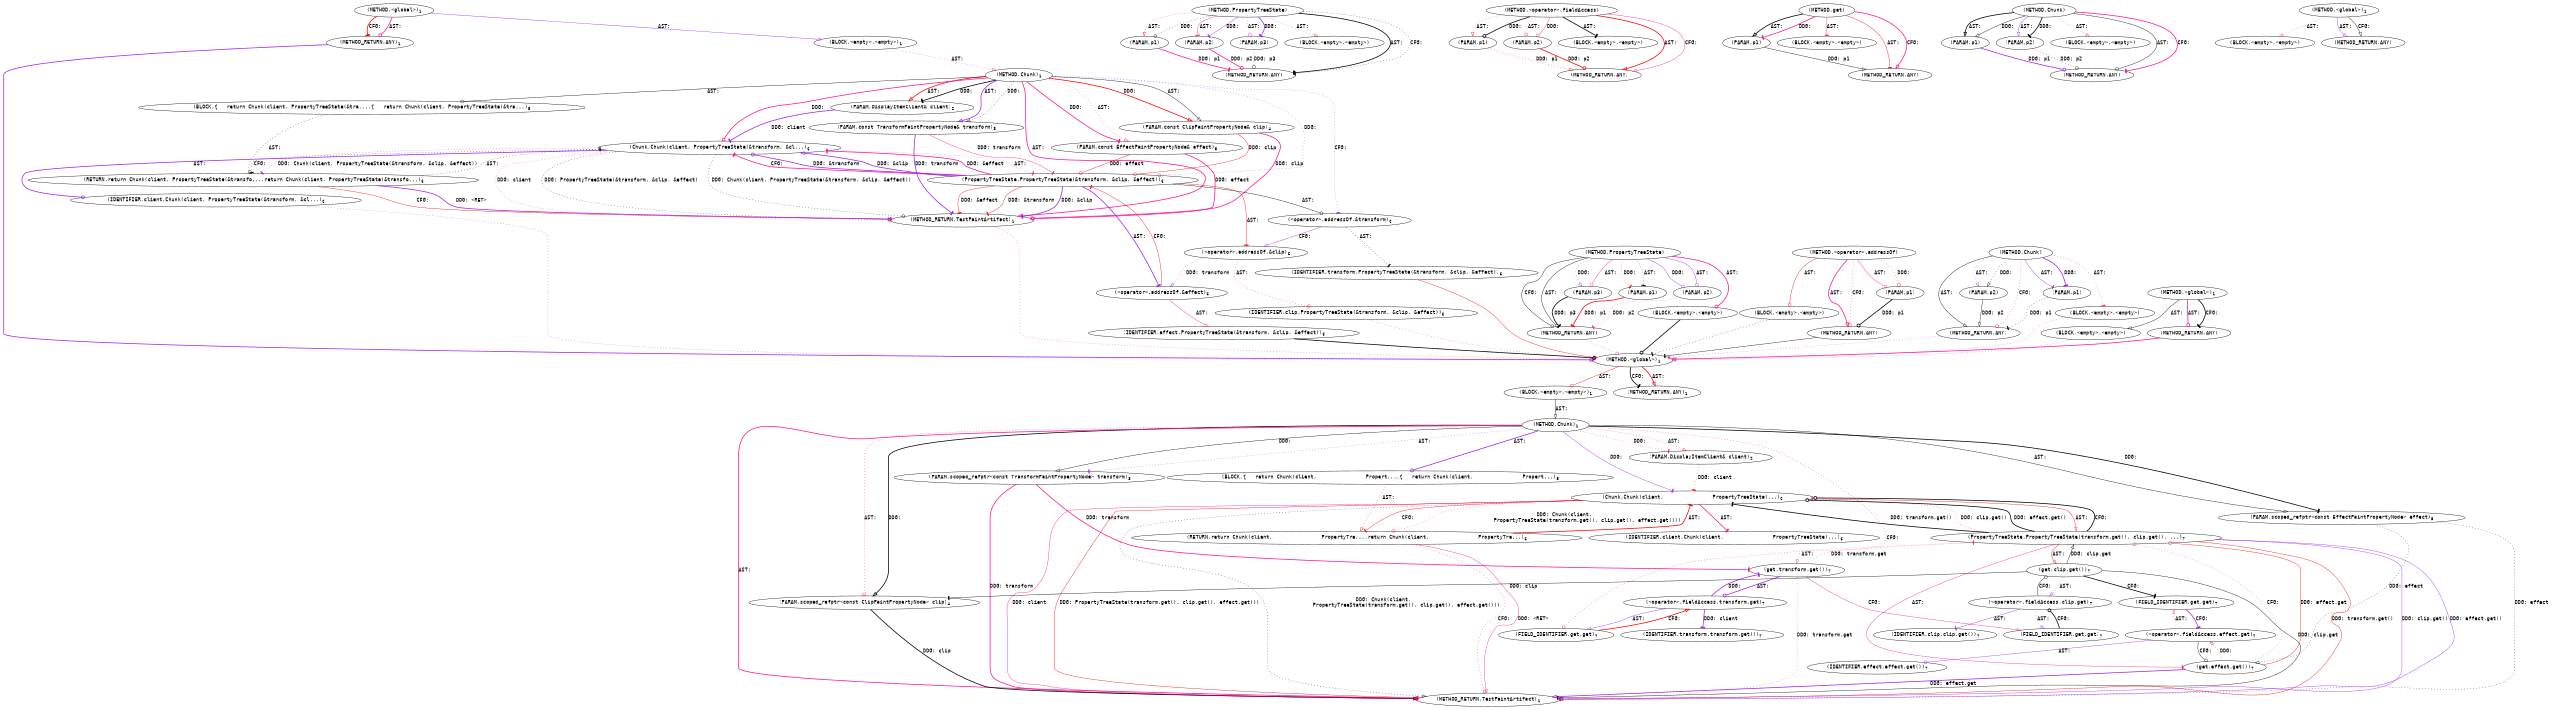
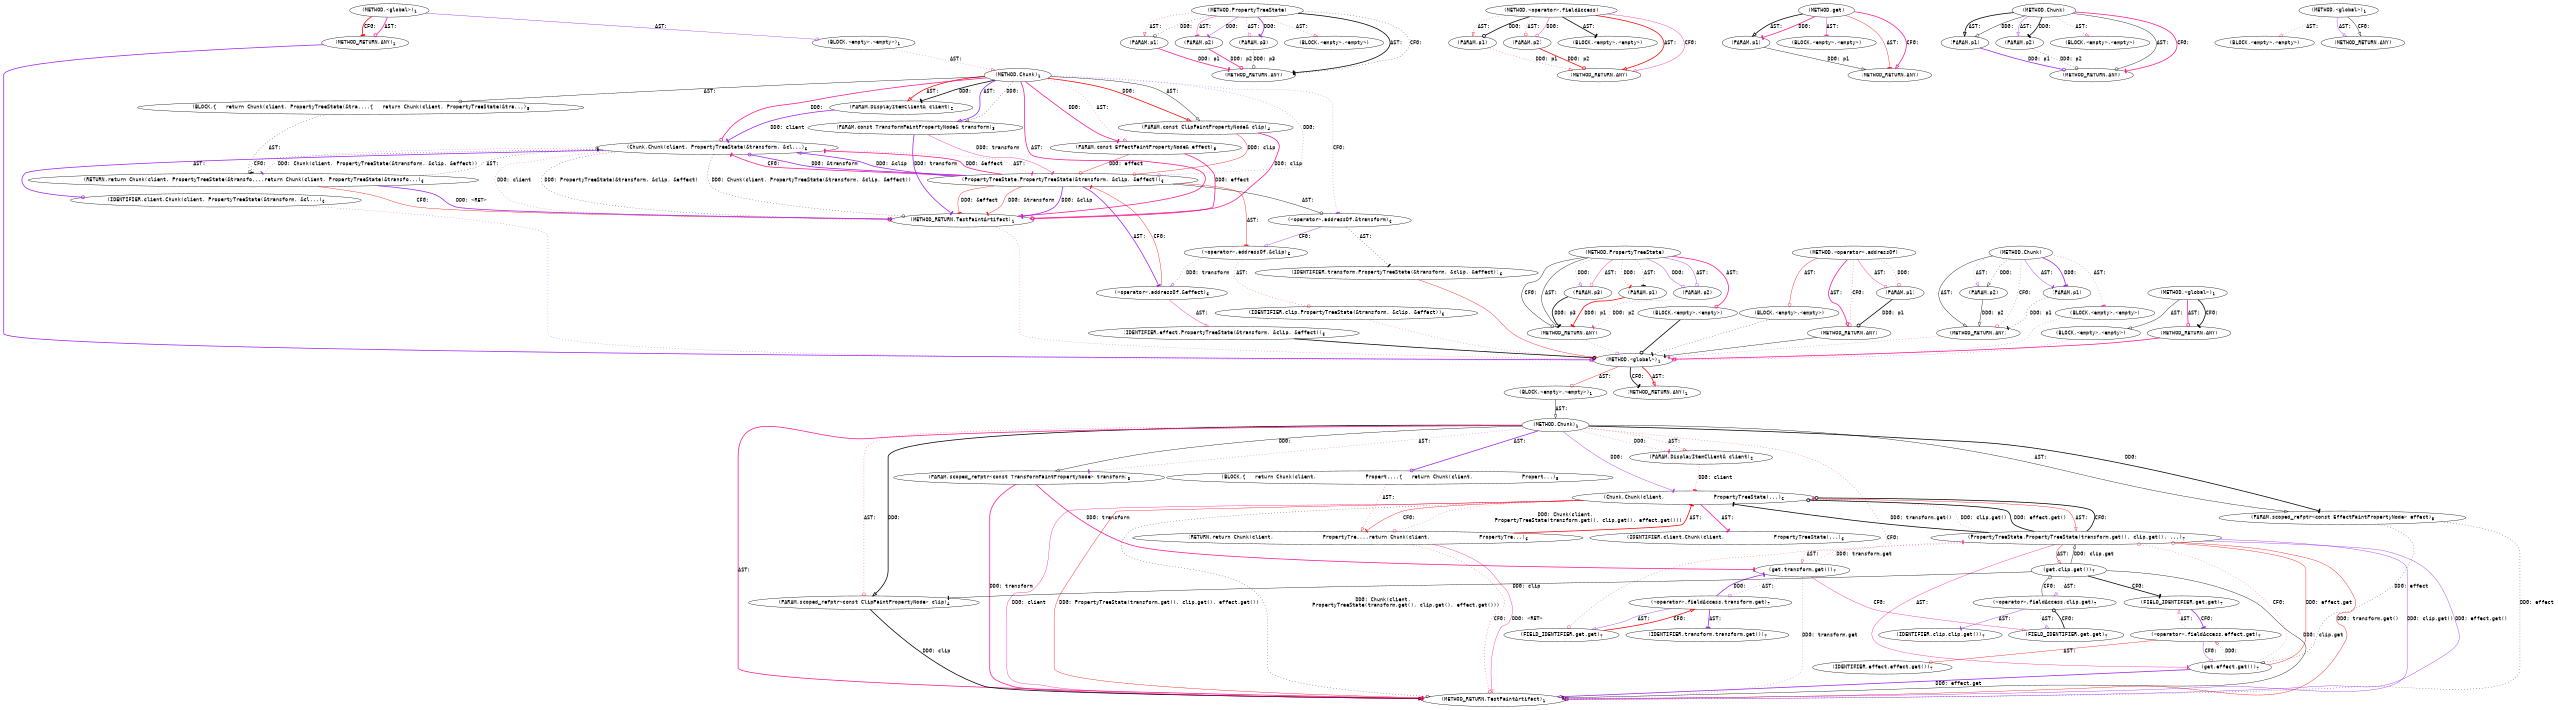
(1753, 586) -> (1758, 586)
(1721, 619) -> (1717, 619)
(2039, 651) -> (2045, 651)
(2199, 652) -> (2204, 652)
